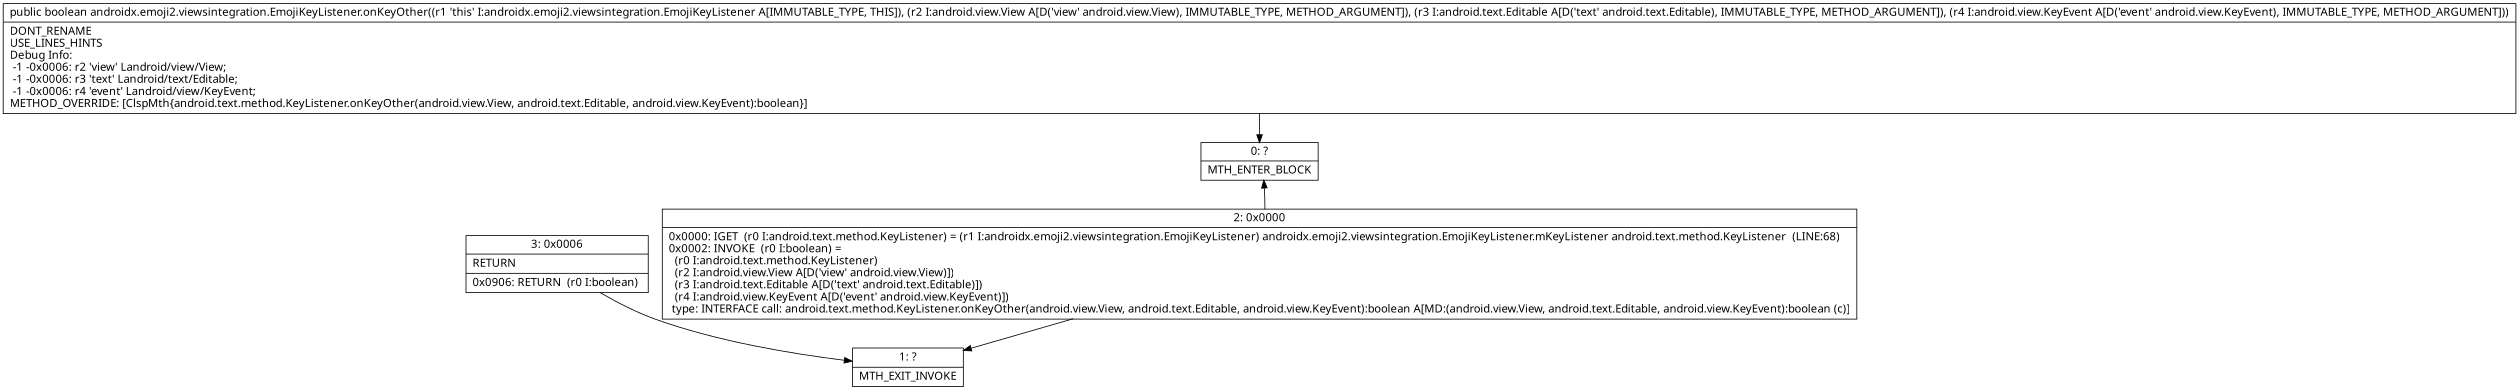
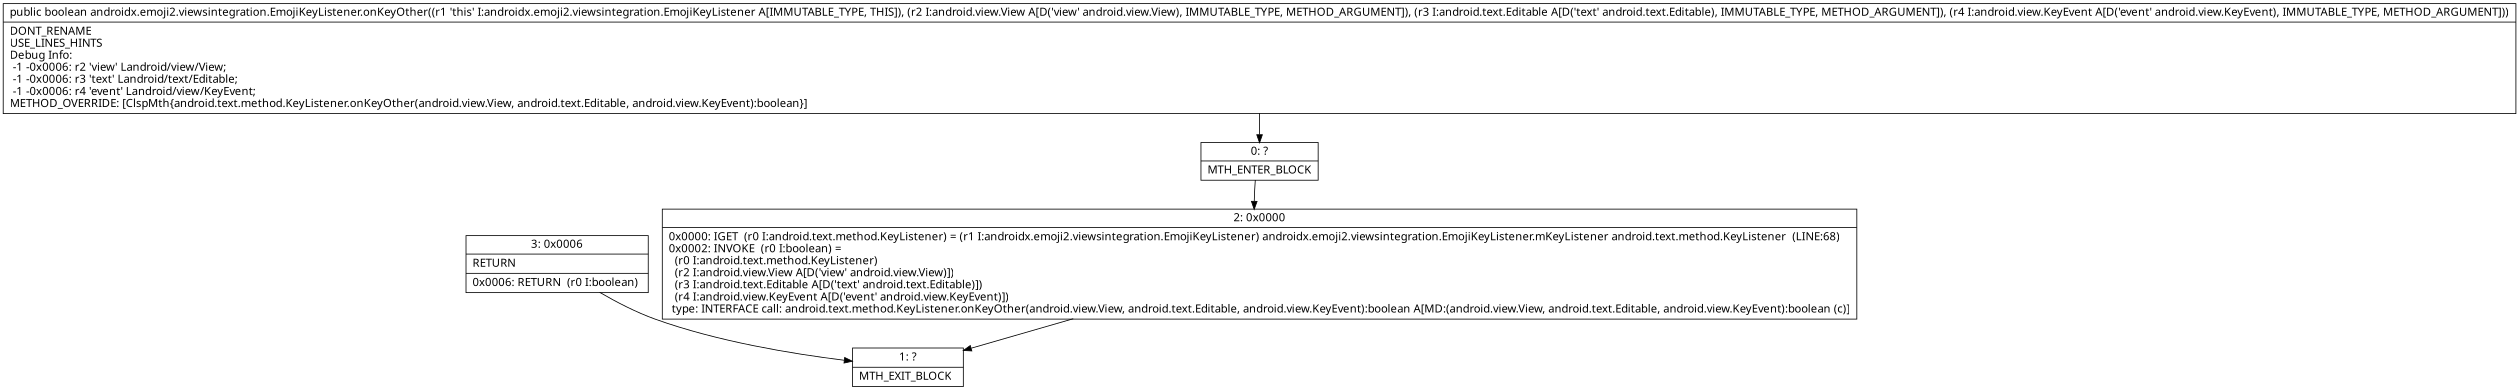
(1265, 199) -> (1255, 191)
(557, 283) -> (557, 283)
(908, 377) -> (906, 377)
